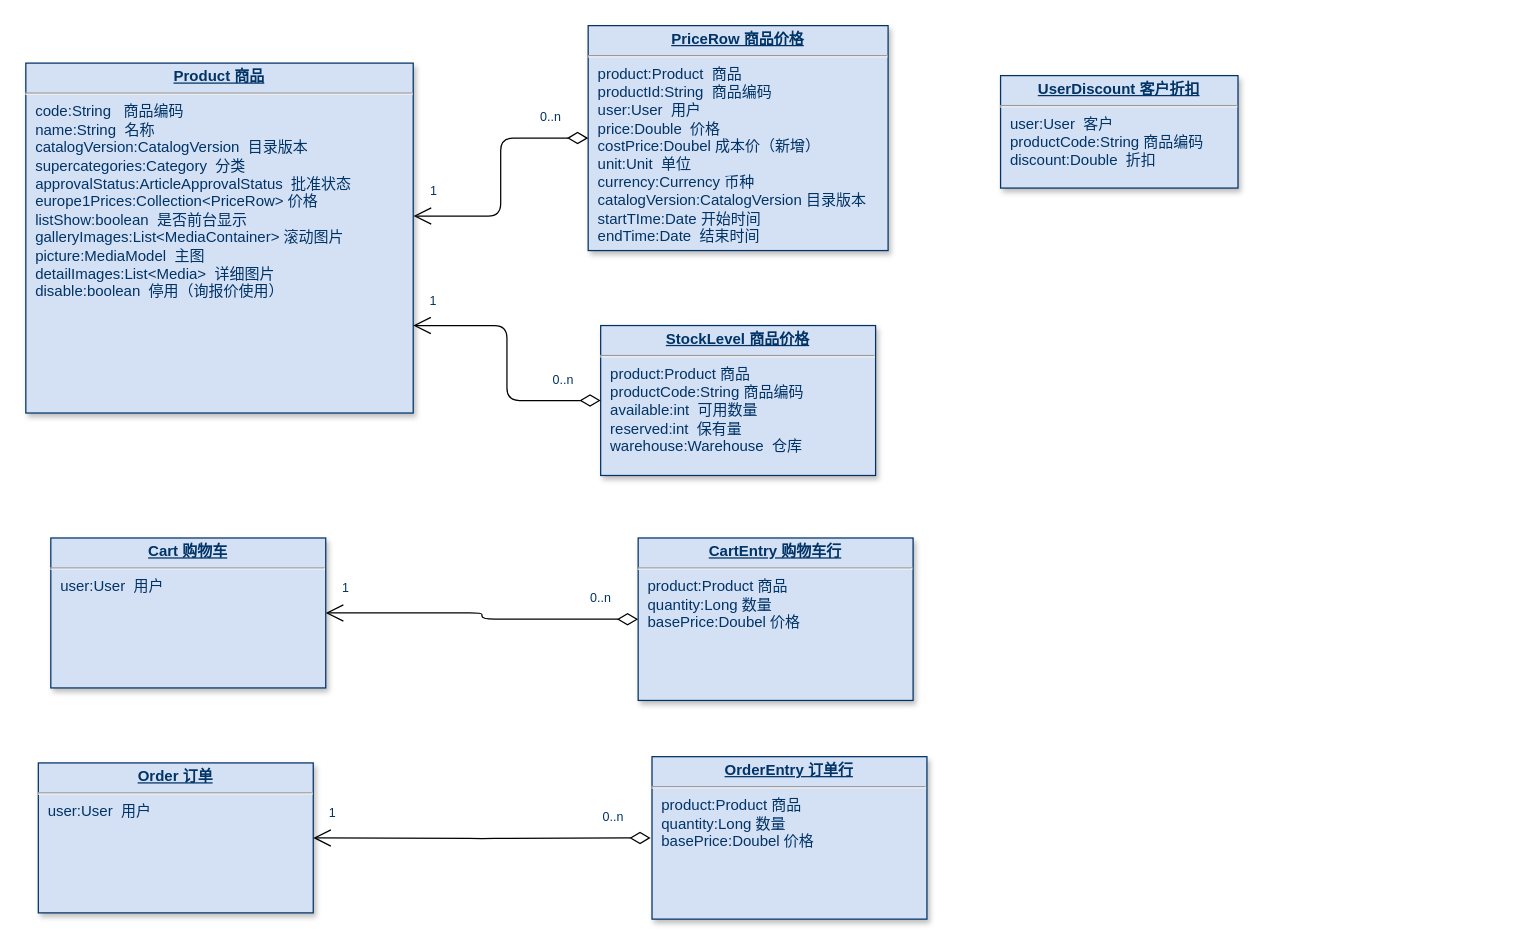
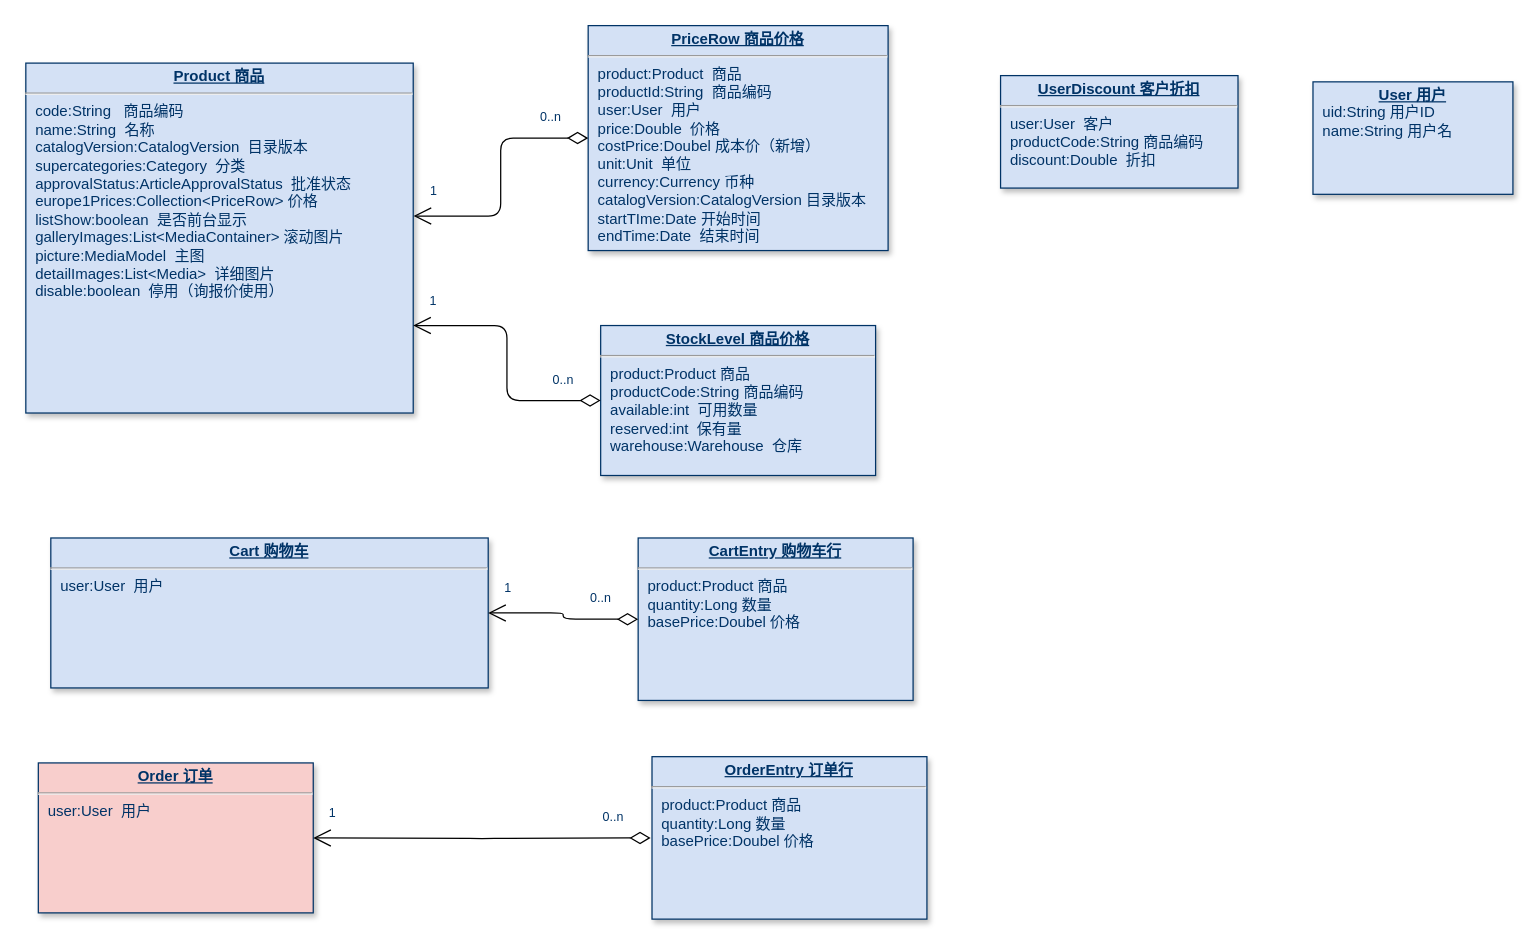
none -> (1413, 138)
(188, 613) -> (269, 613)
(176, 838) -> (176, 838)
